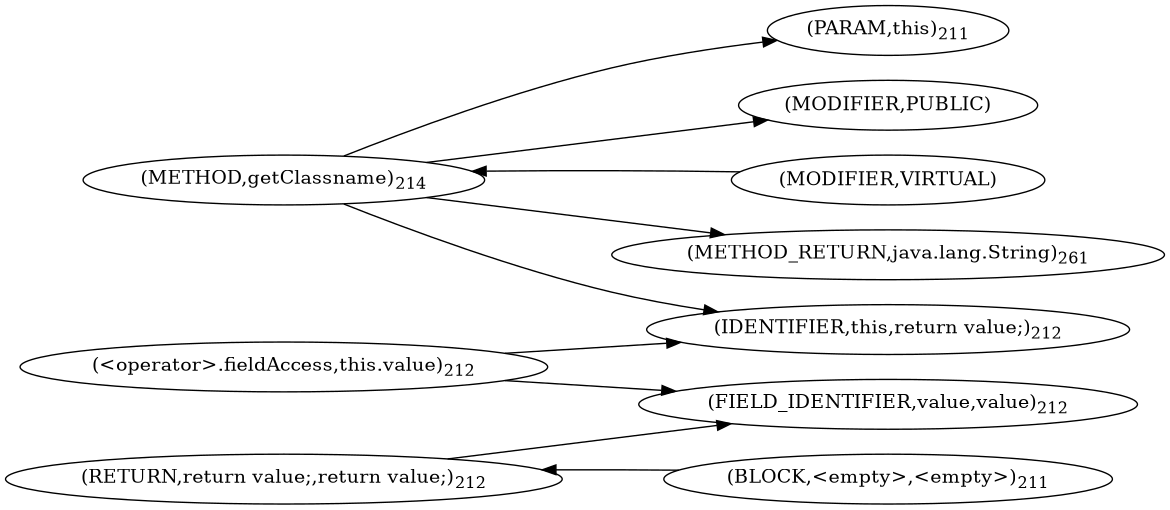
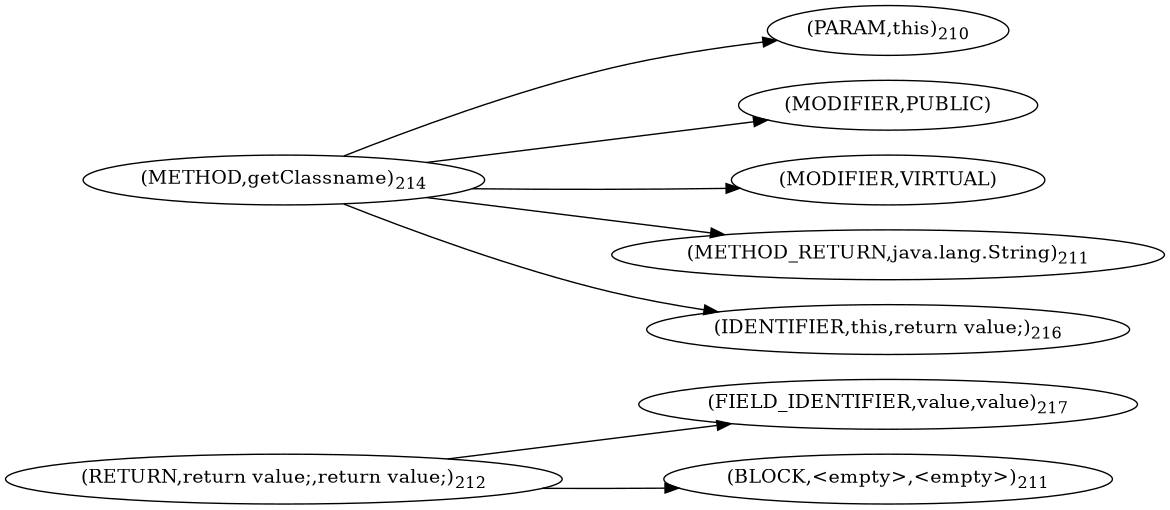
(954, 28) -> (954, 28)
(613, 171) -> (599, 189)
(1074, 253) -> (1074, 253)
(1047, 327) -> (1047, 327)
(284, 367) -> none
(1053, 402) -> (1053, 402)
(617, 470) -> (603, 488)
